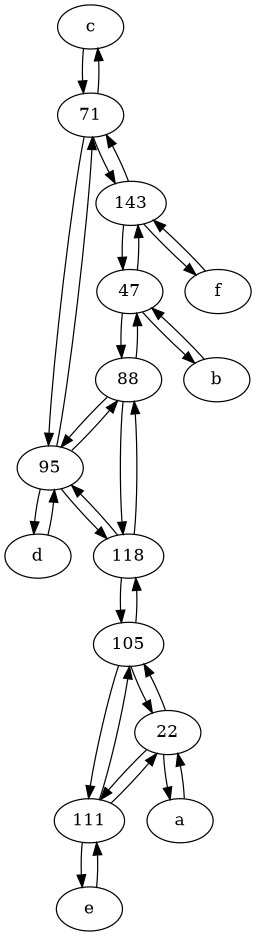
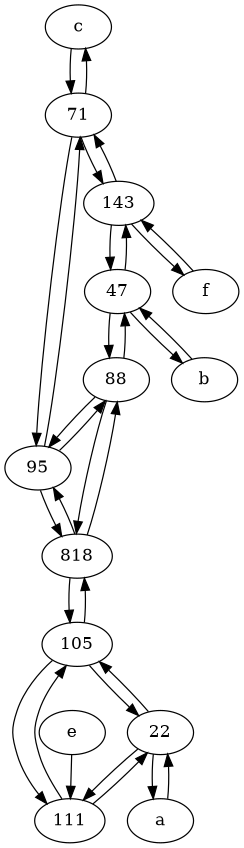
(38, 556) -> none
(129, 556) -> (77, 556)
(81, 859) -> none
